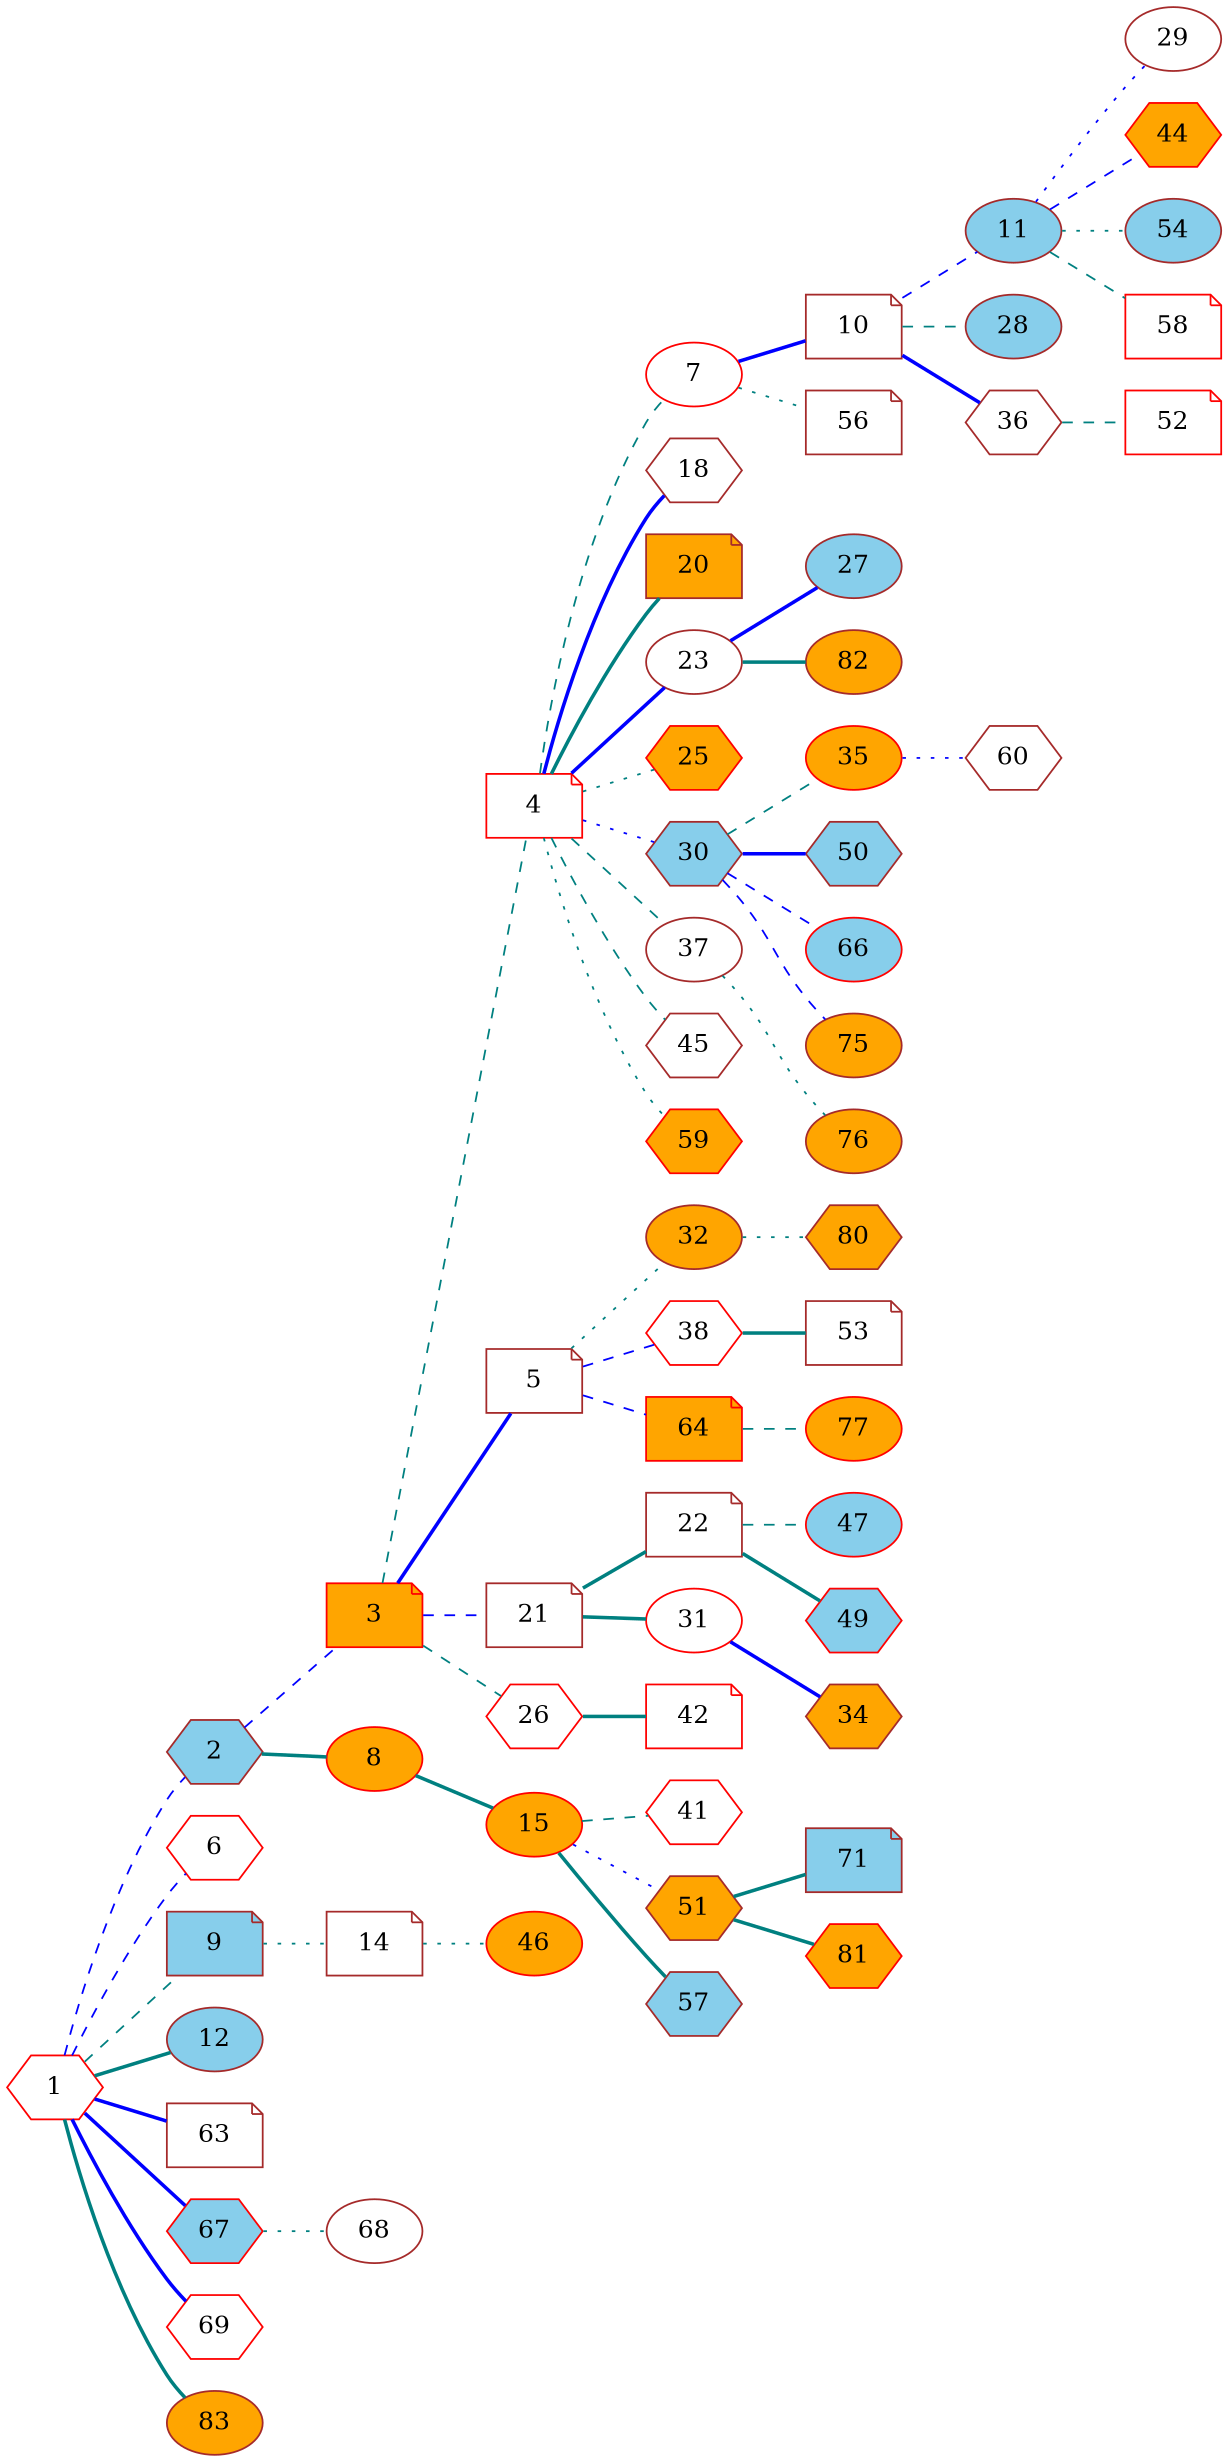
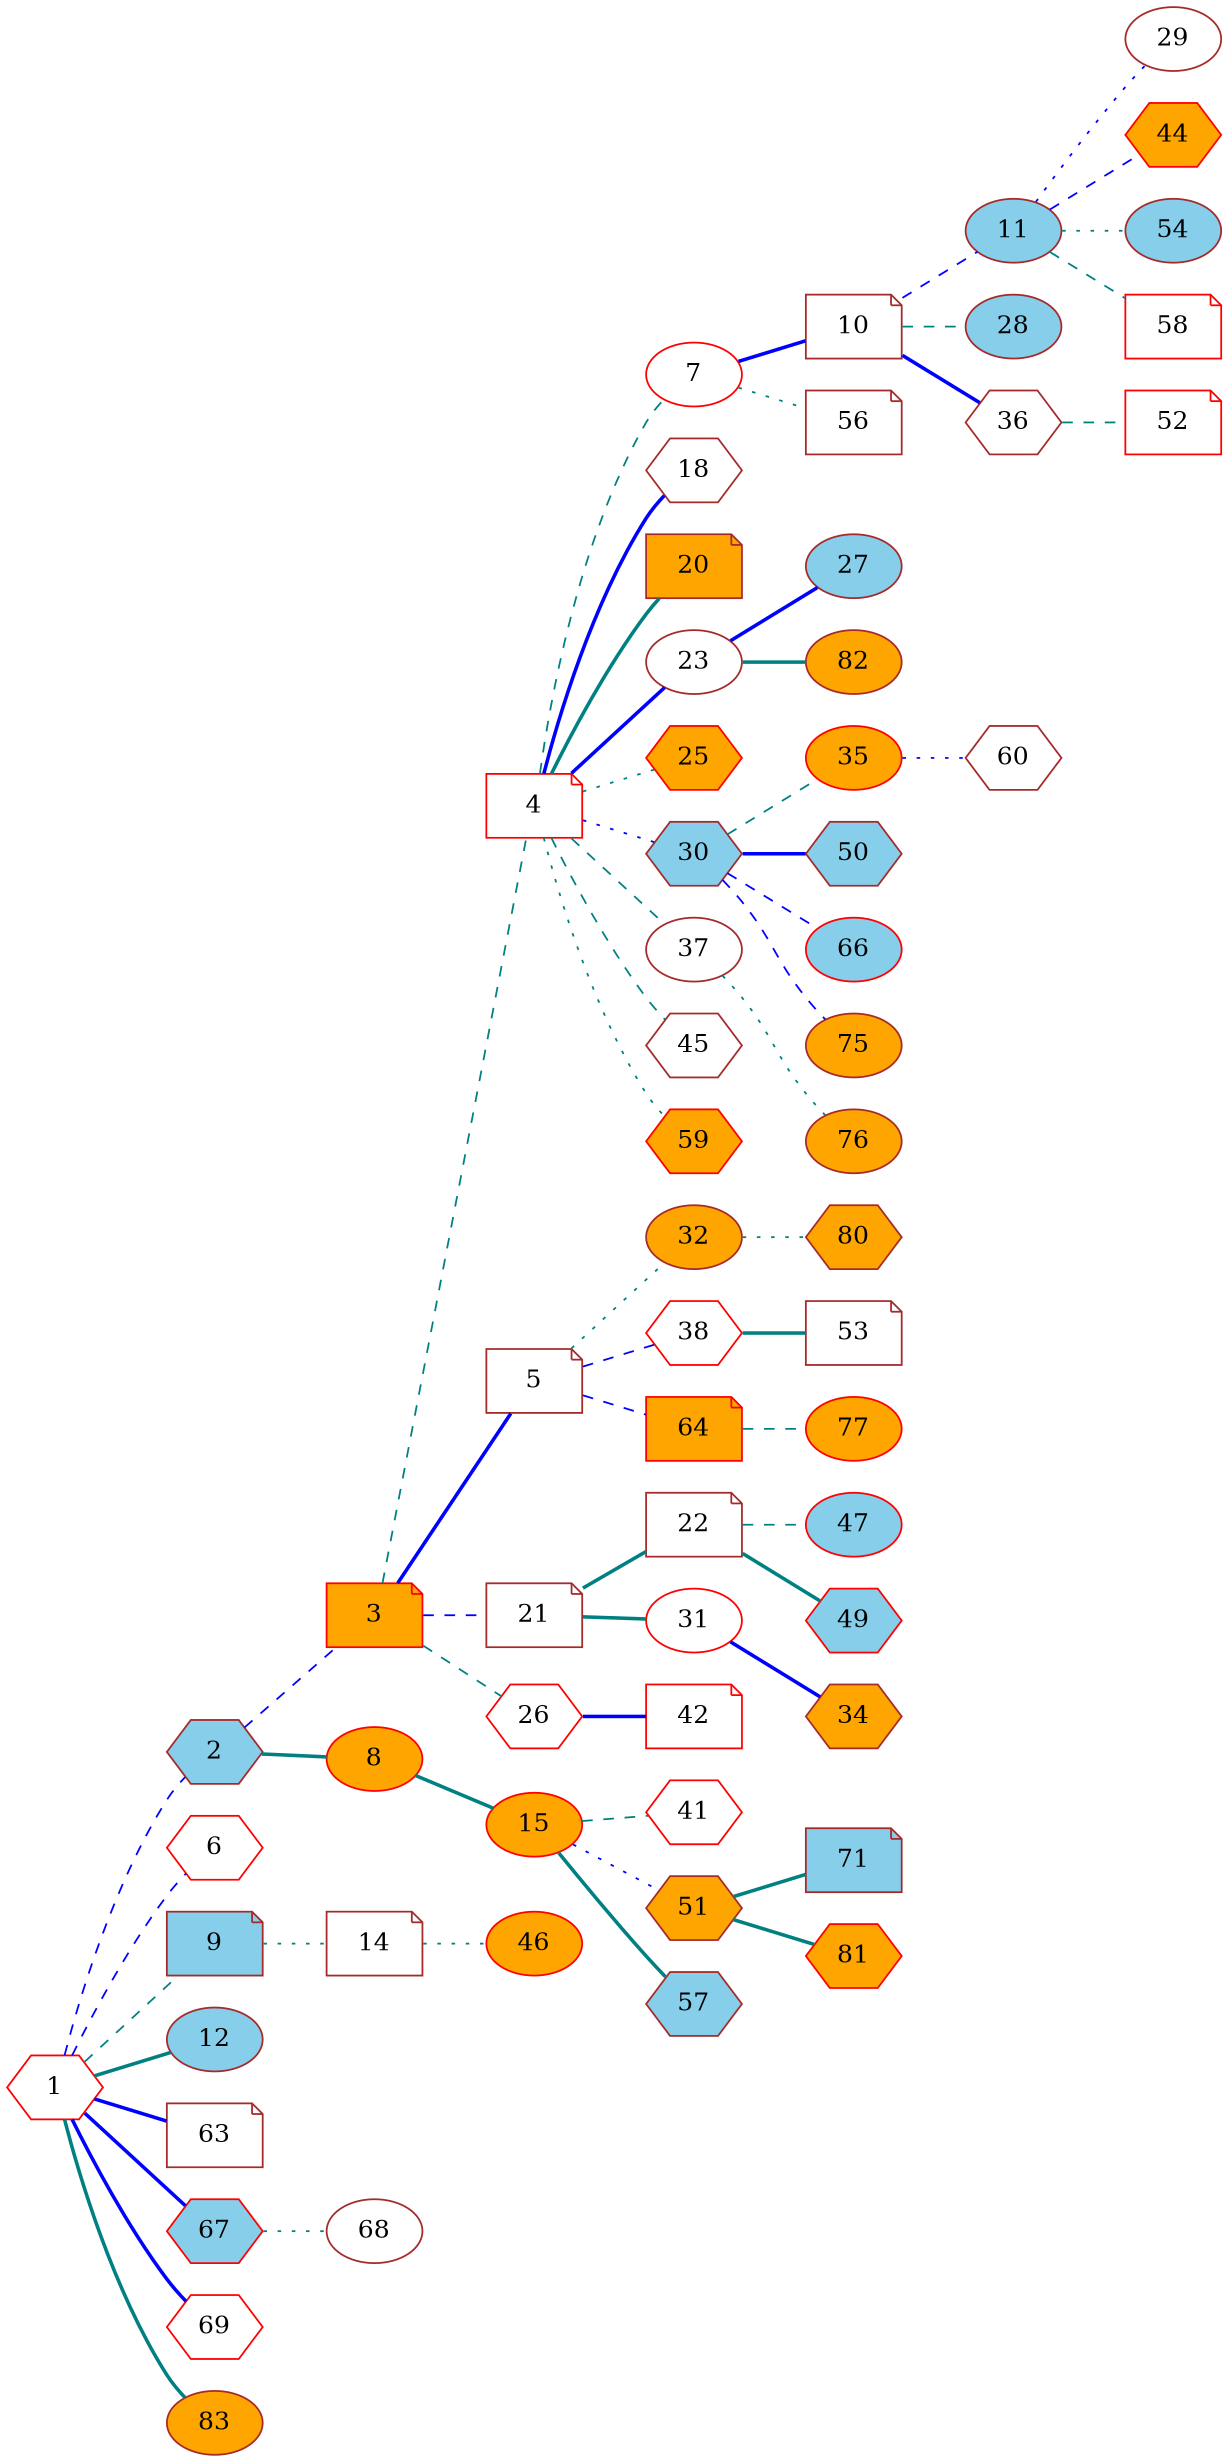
(614, 1716) -> (614, 1716)
